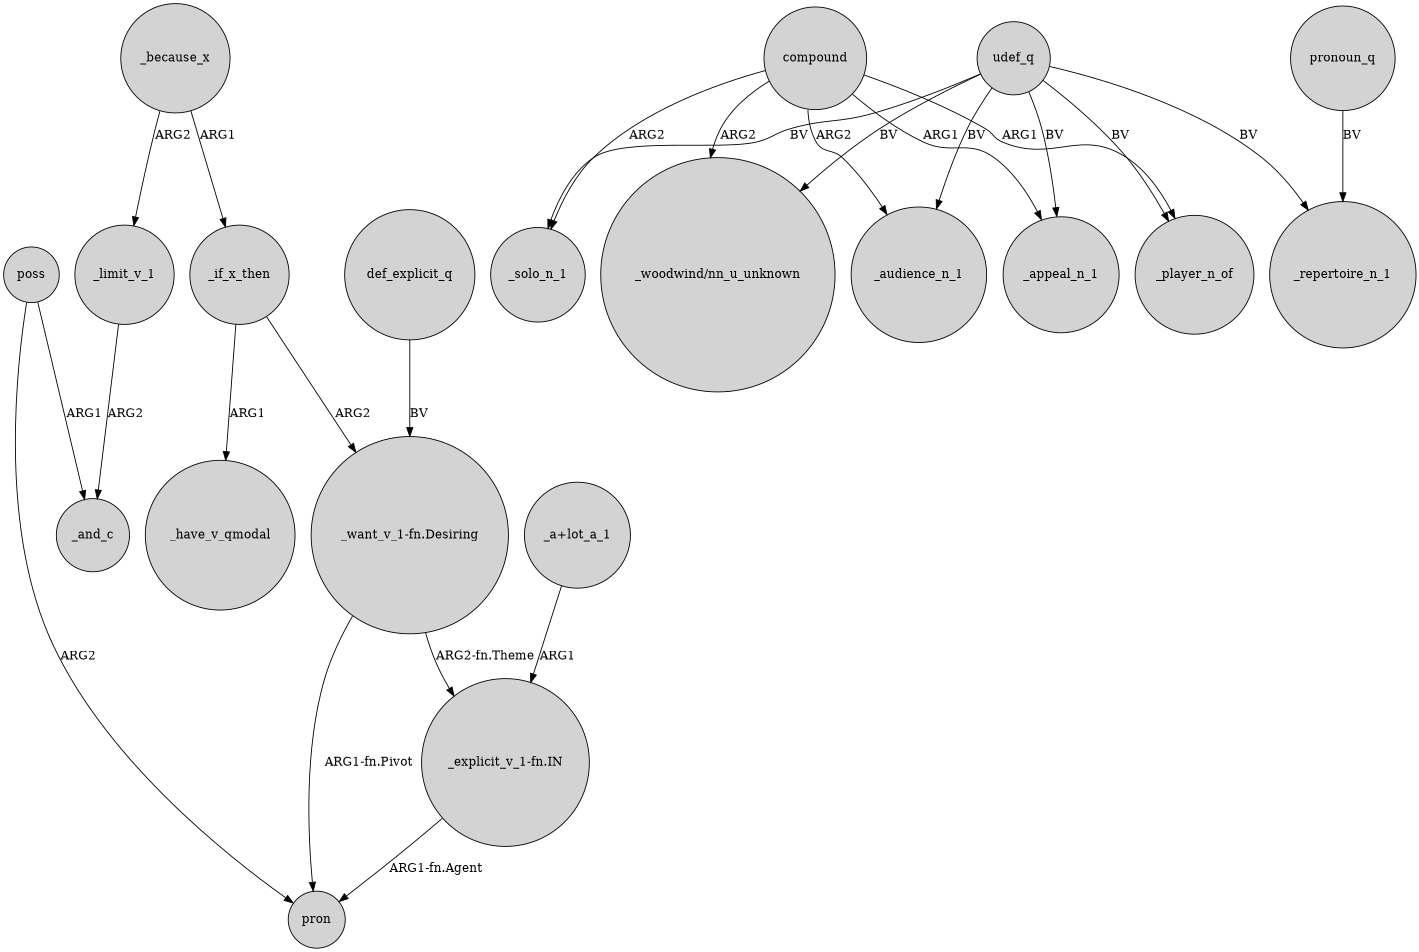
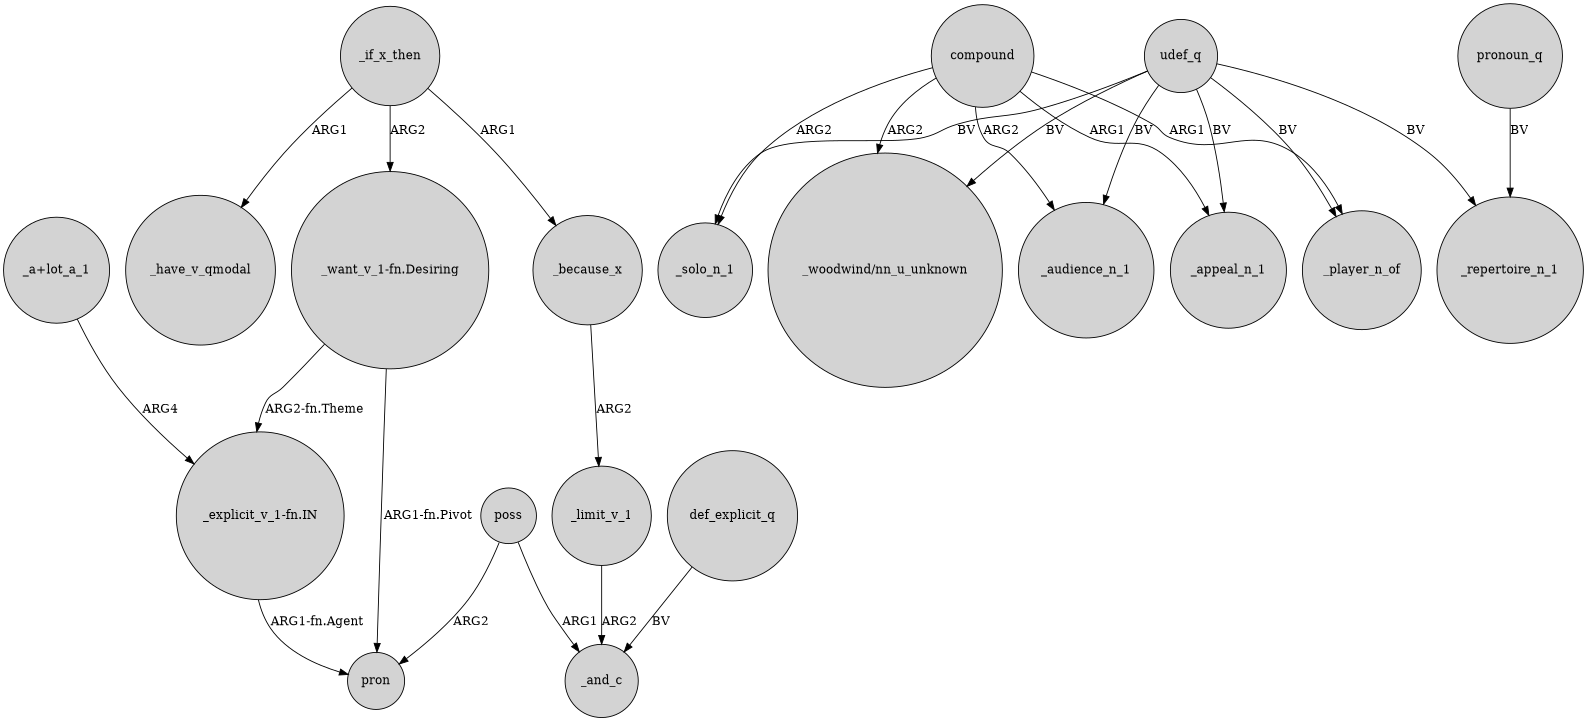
(207, 165) -> (493, 150)
(410, 384) -> (661, 606)
(558, 656) -> (161, 410)
